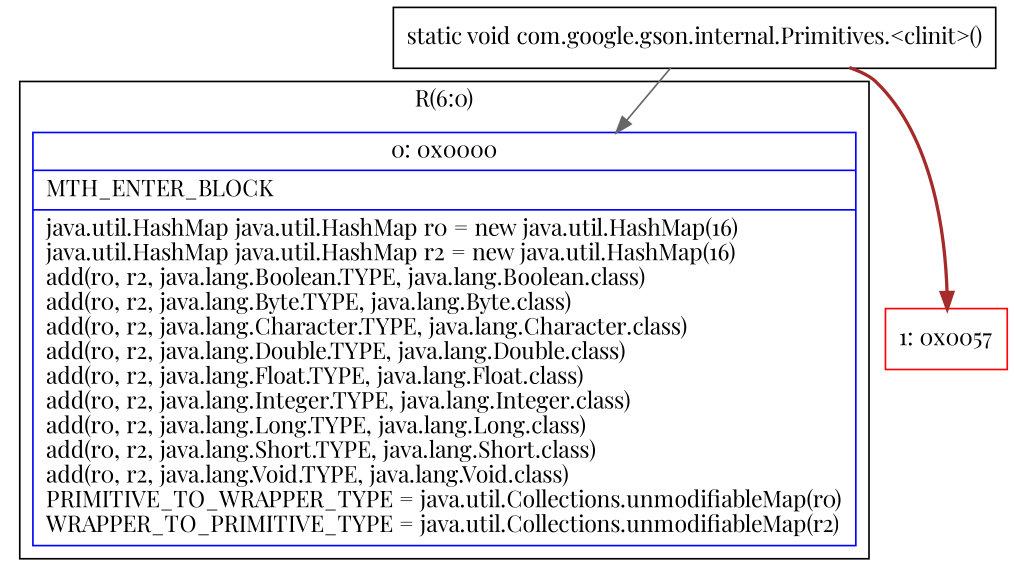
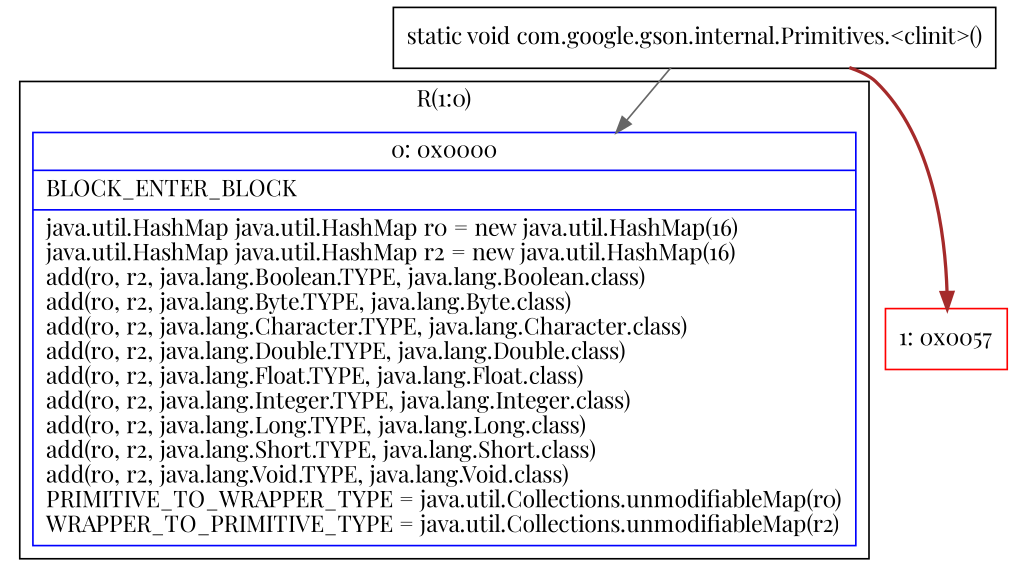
(444, 100) -> (444, 100)
(160, 189) -> (172, 189)
